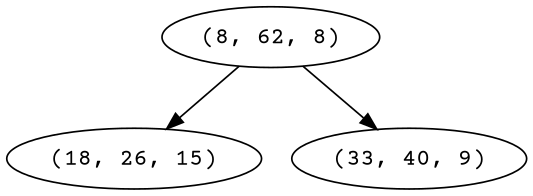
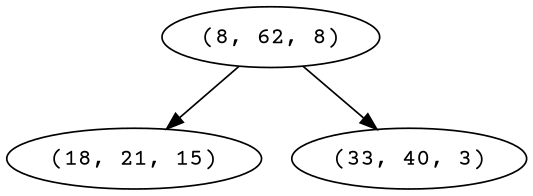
(134, 159) -> (134, 159)
(409, 159) -> (409, 159)
